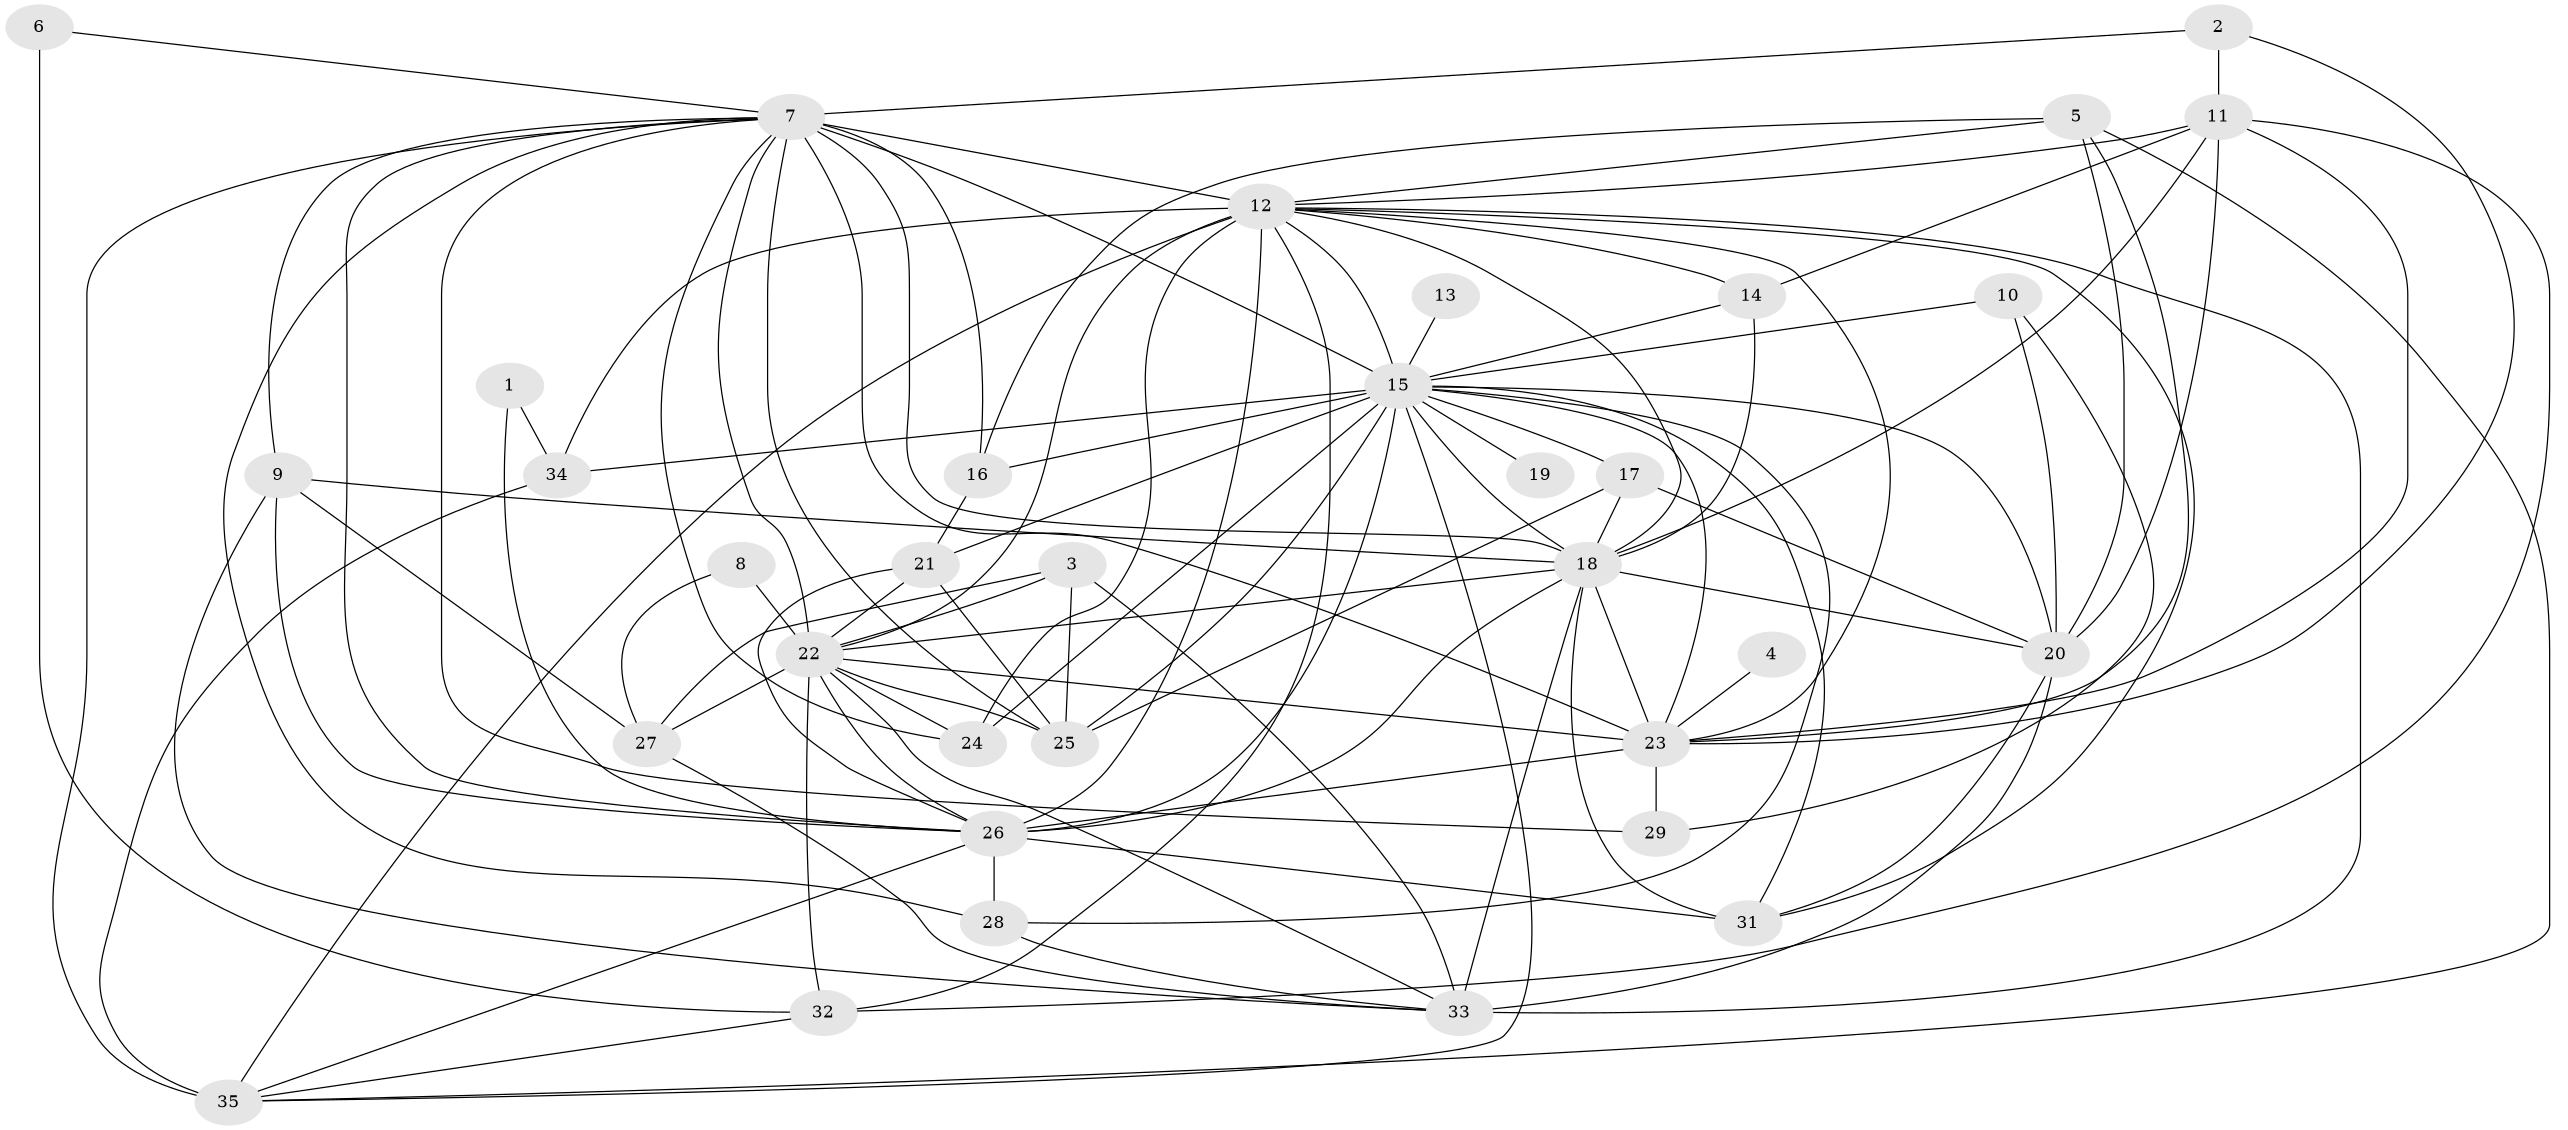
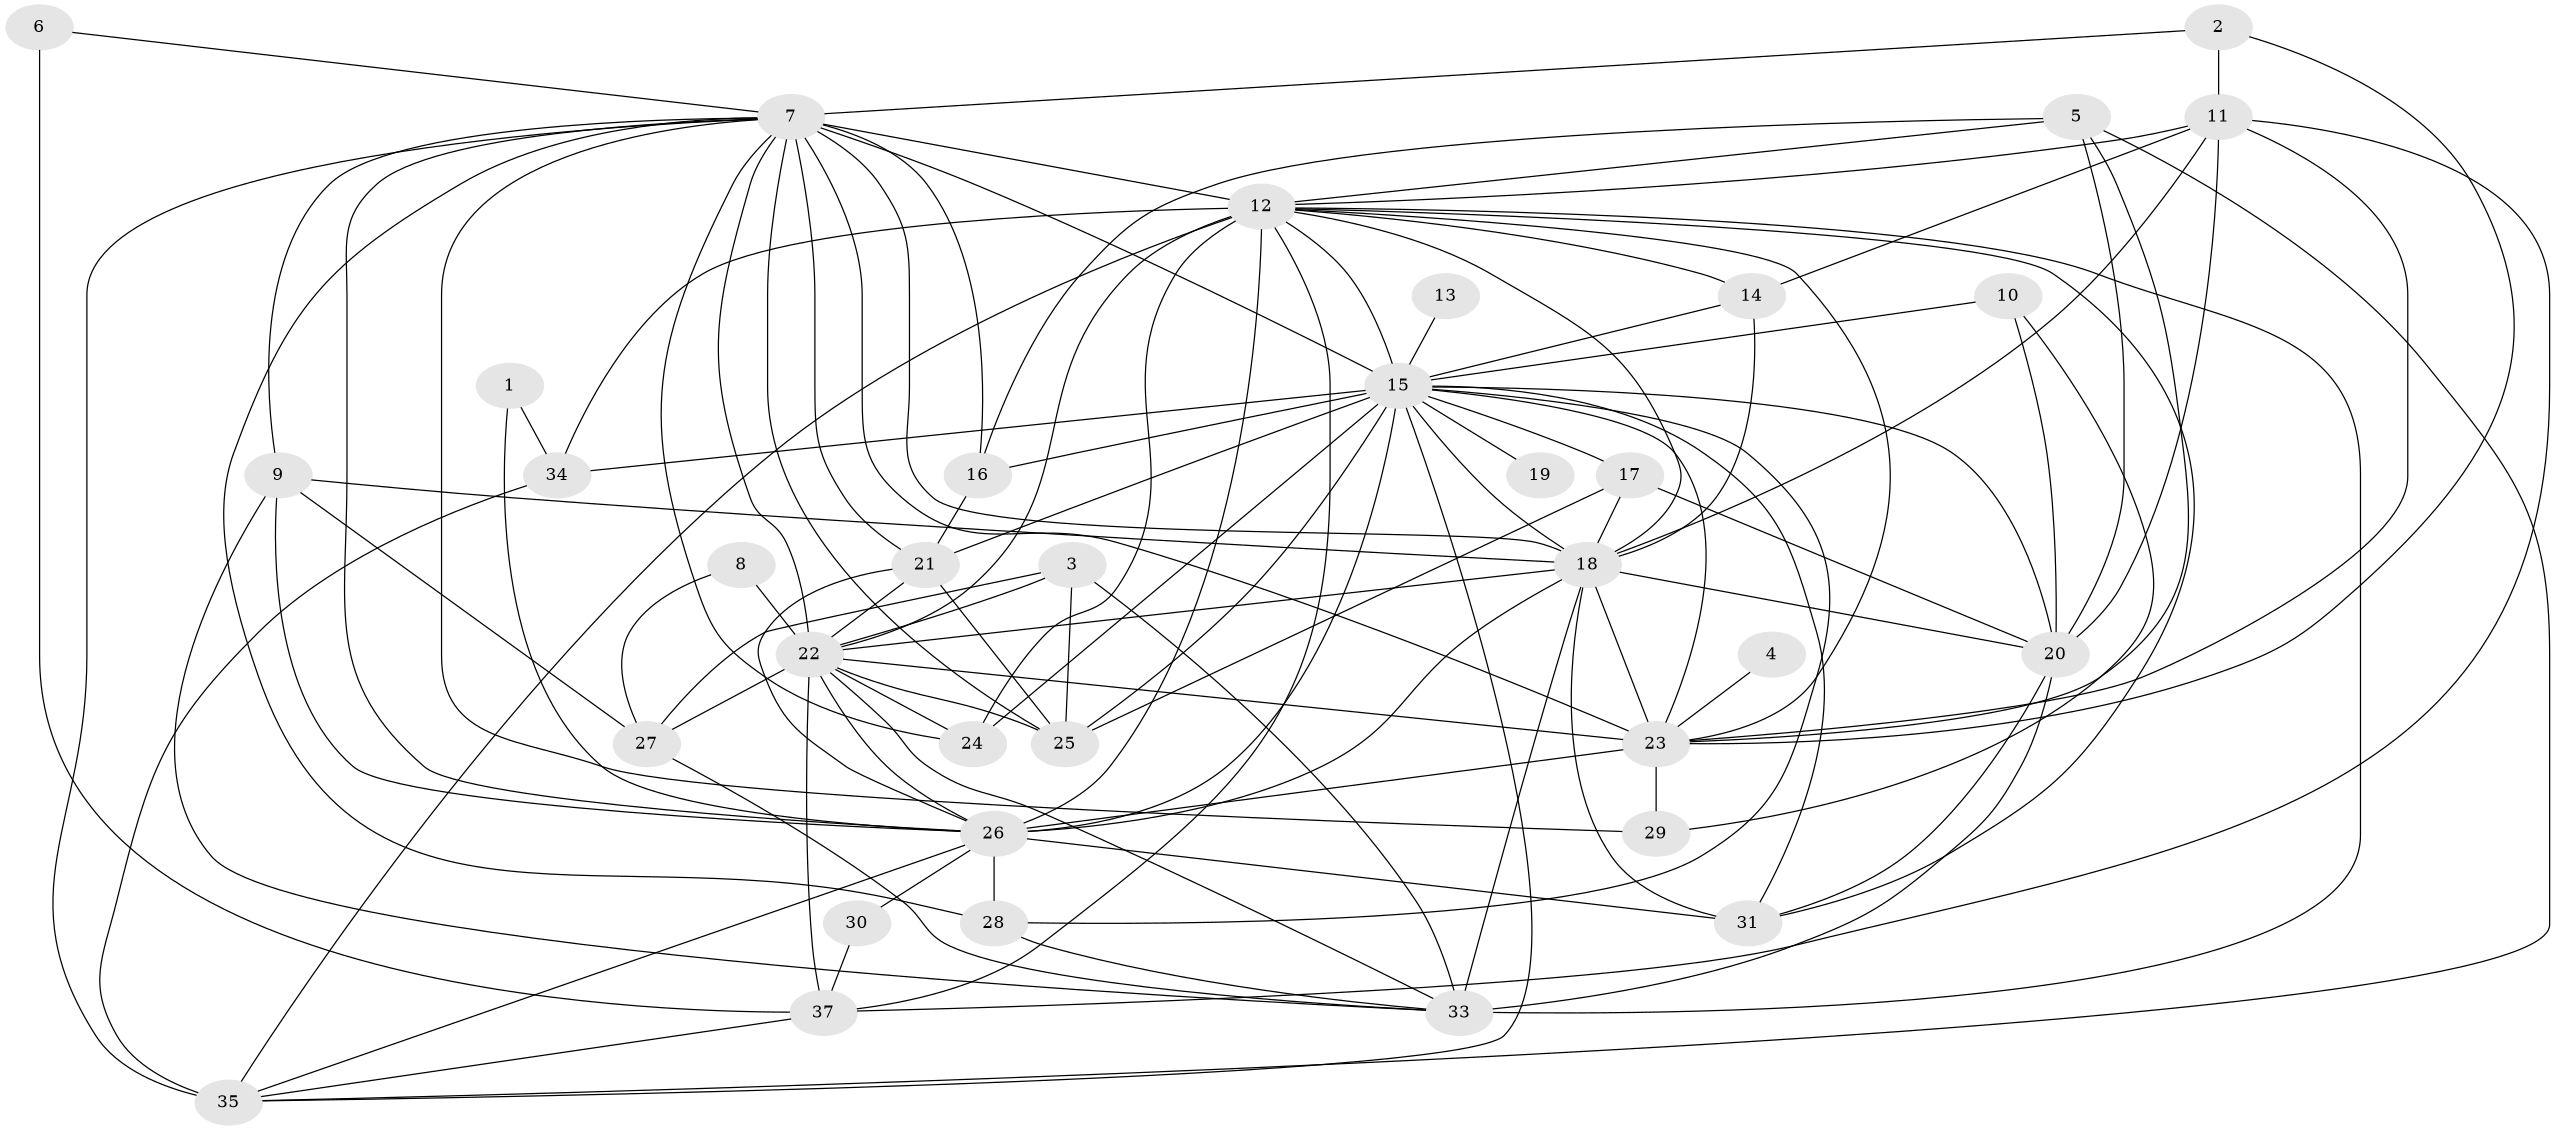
none -> (815, 359)
none -> (857, 923)
(824, 1013) -> (824, 1013)
